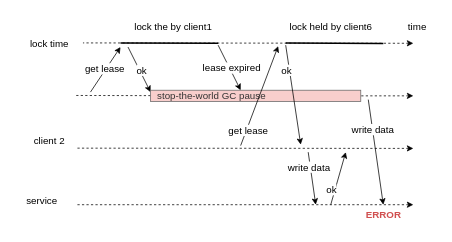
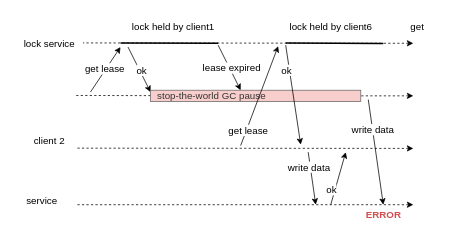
(173, 27) -> (173, 27)
(417, 27) -> (417, 27)
(50, 43) -> (50, 43)
